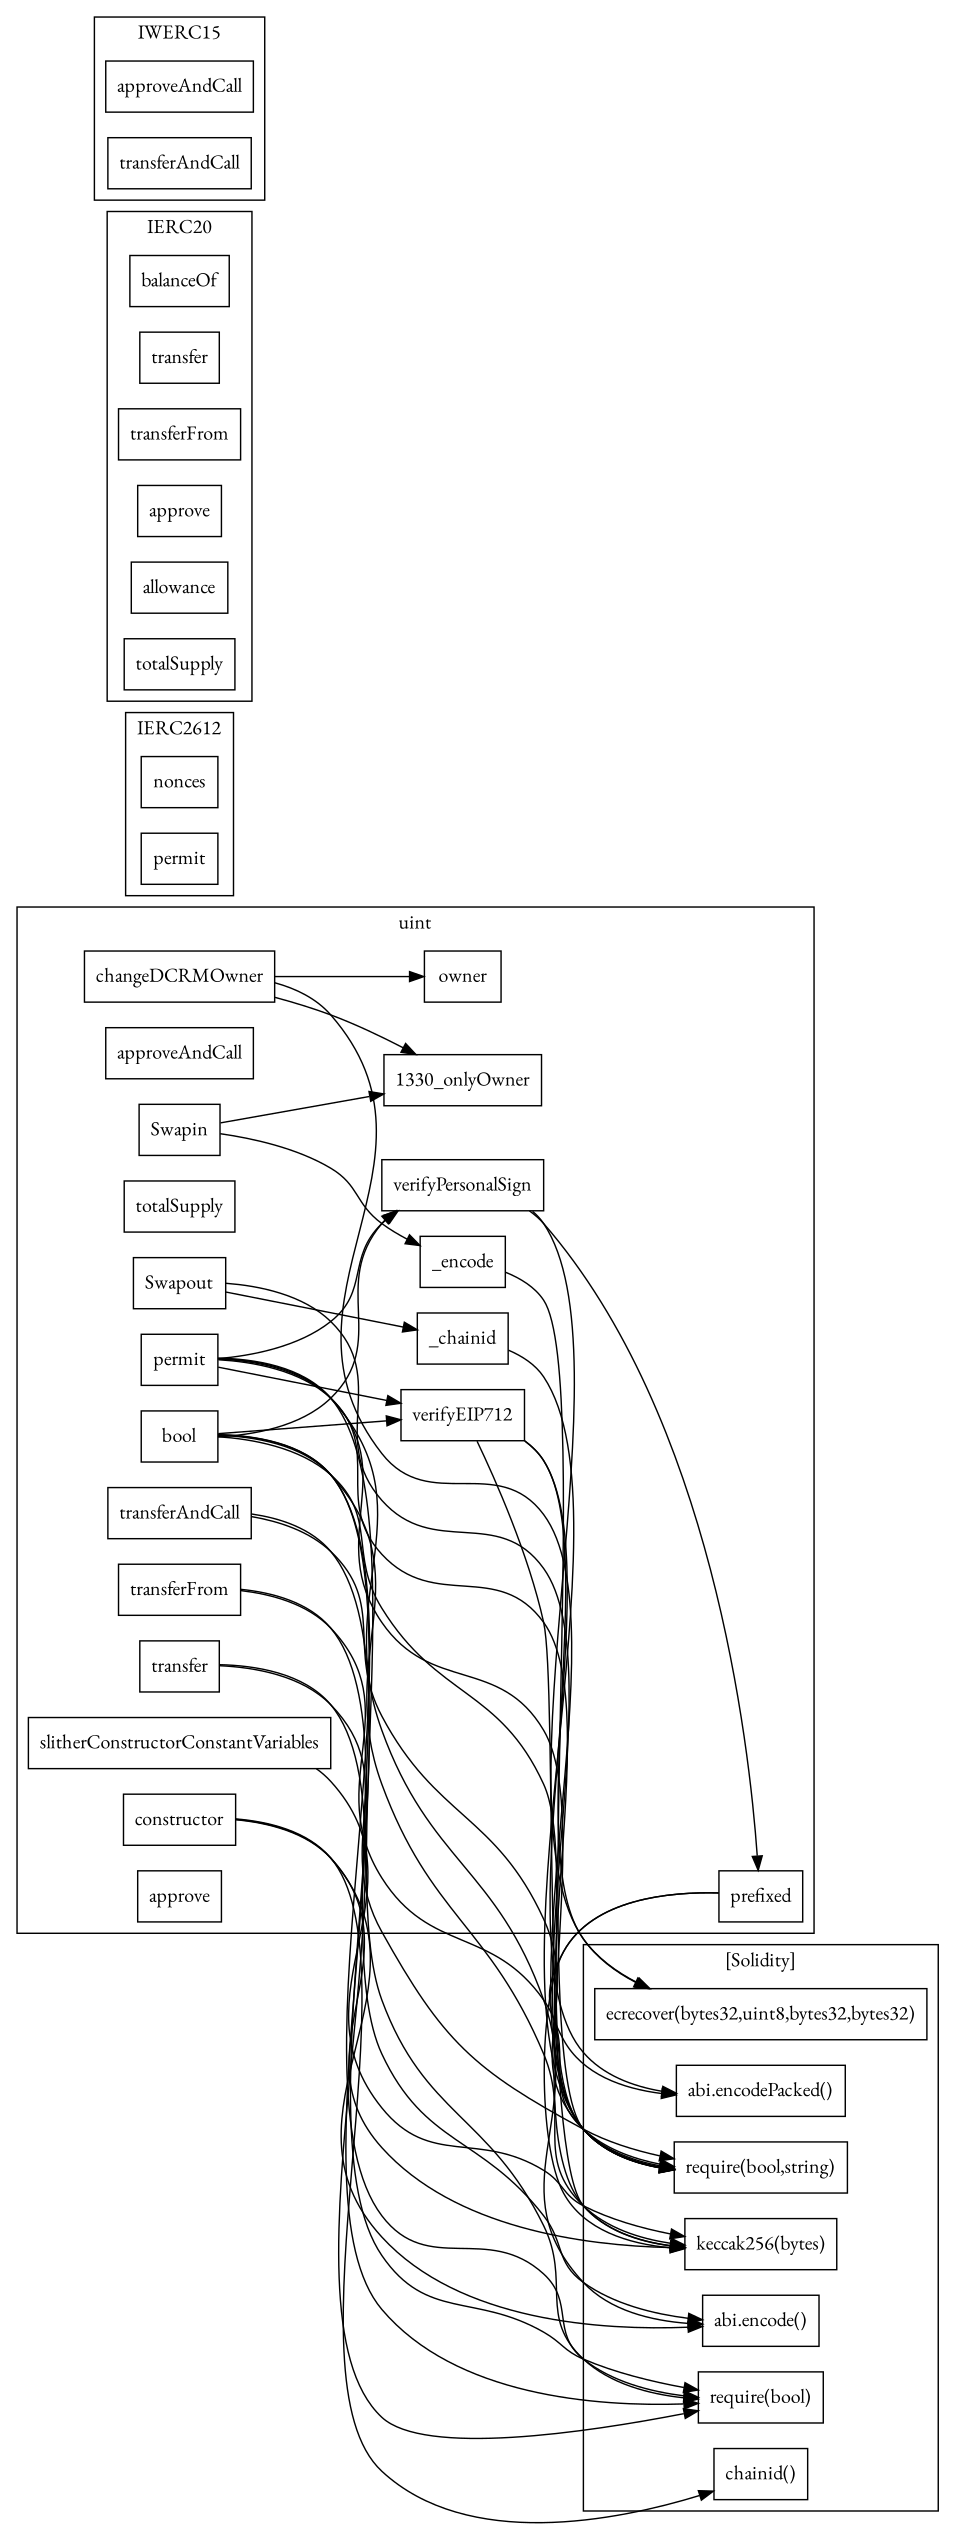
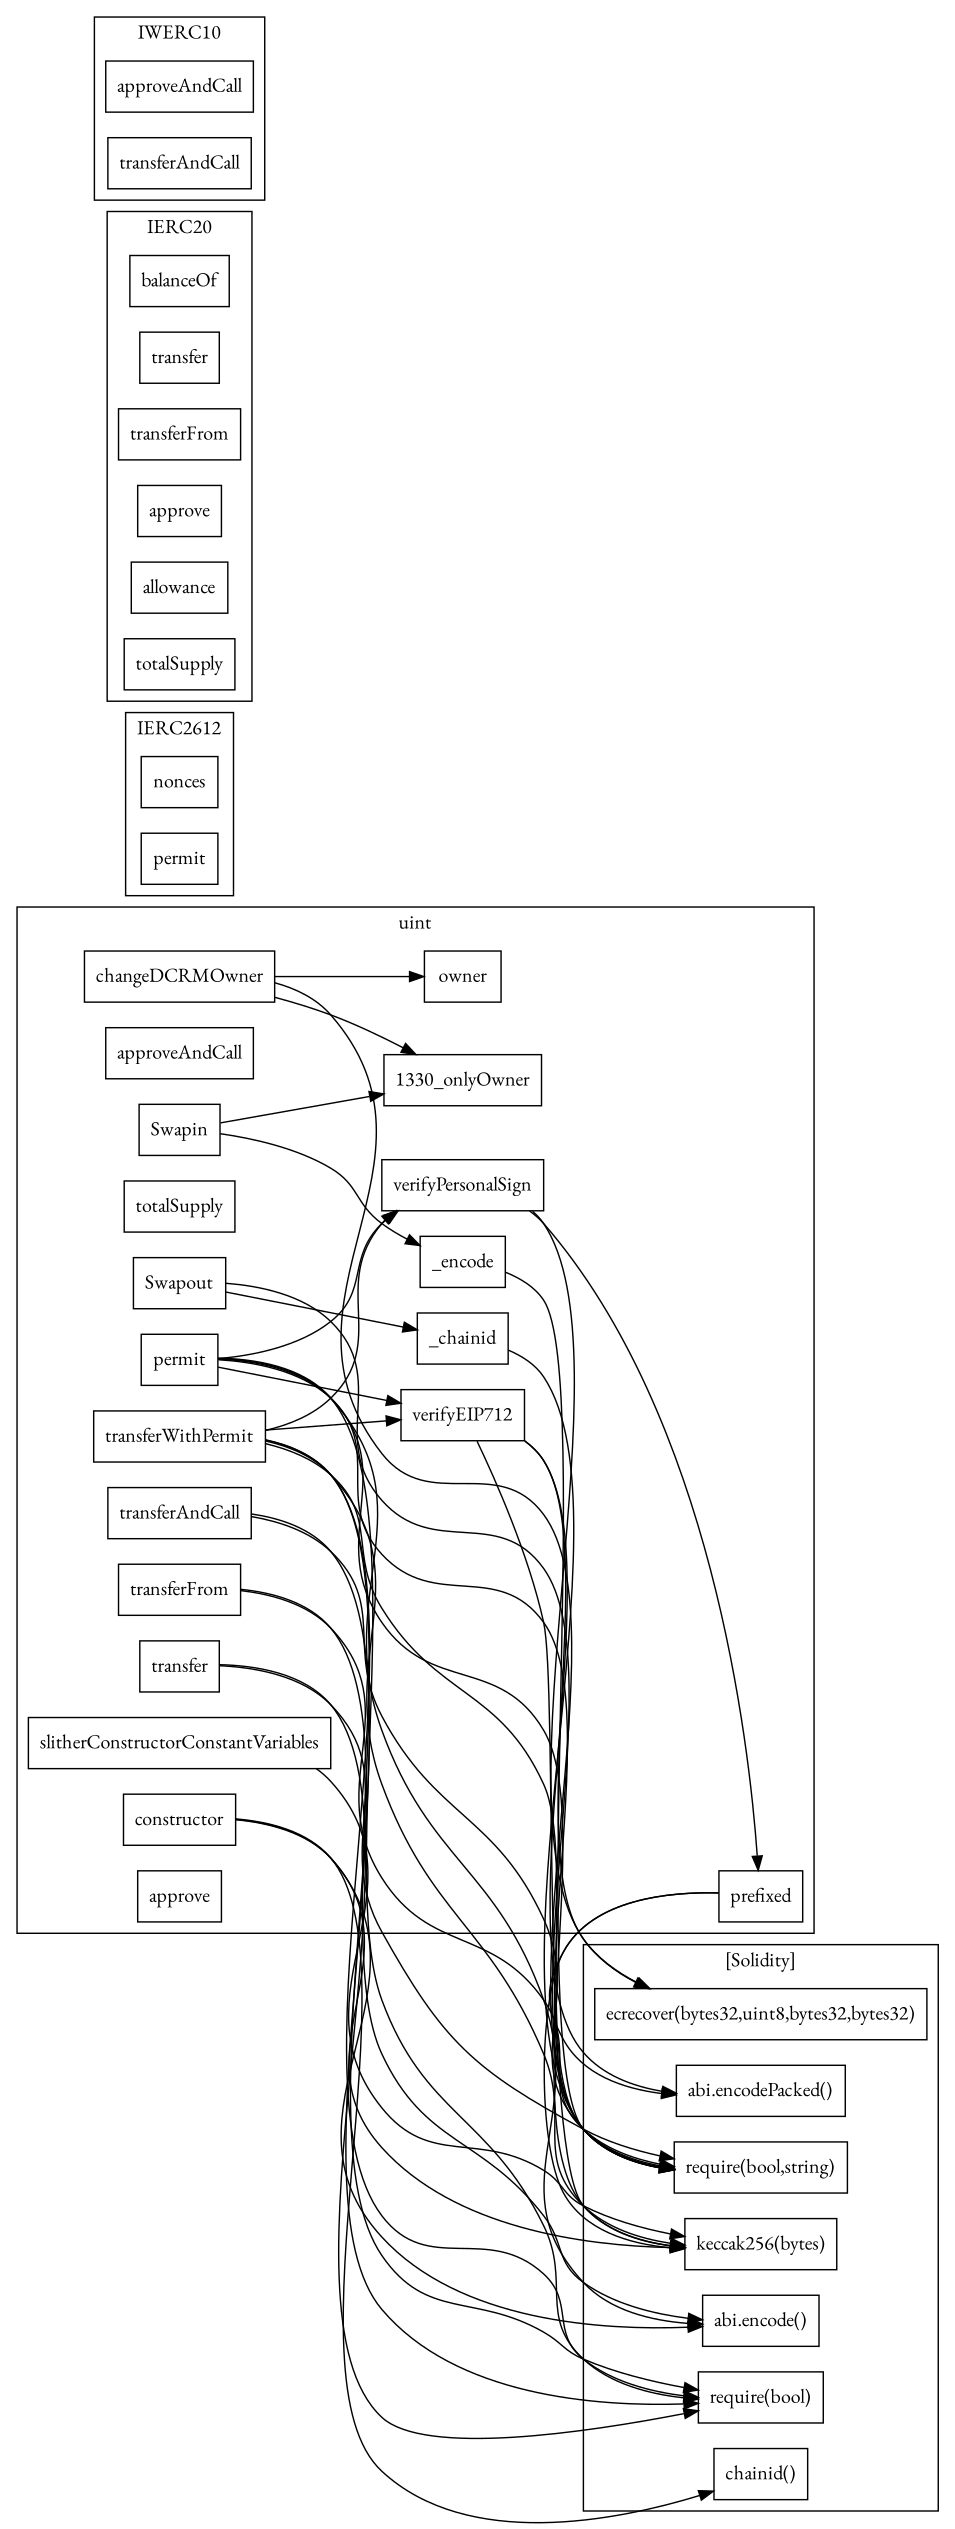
(180, 33) -> (180, 33)
(180, 1437) -> (180, 1437)
